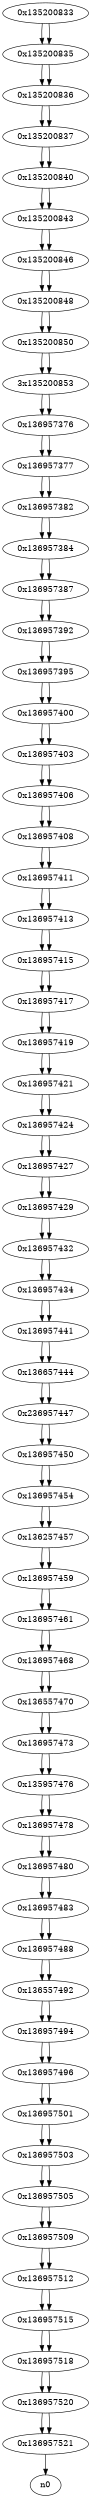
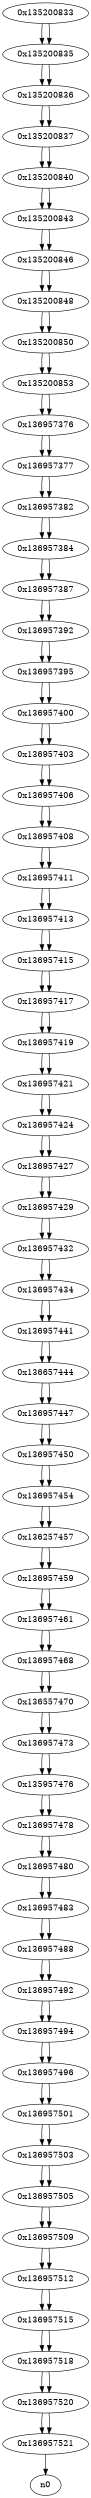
(46, 384) -> (46, 384)
(46, 1414) -> (46, 1414)
(46, 1991) -> (46, 1991)
